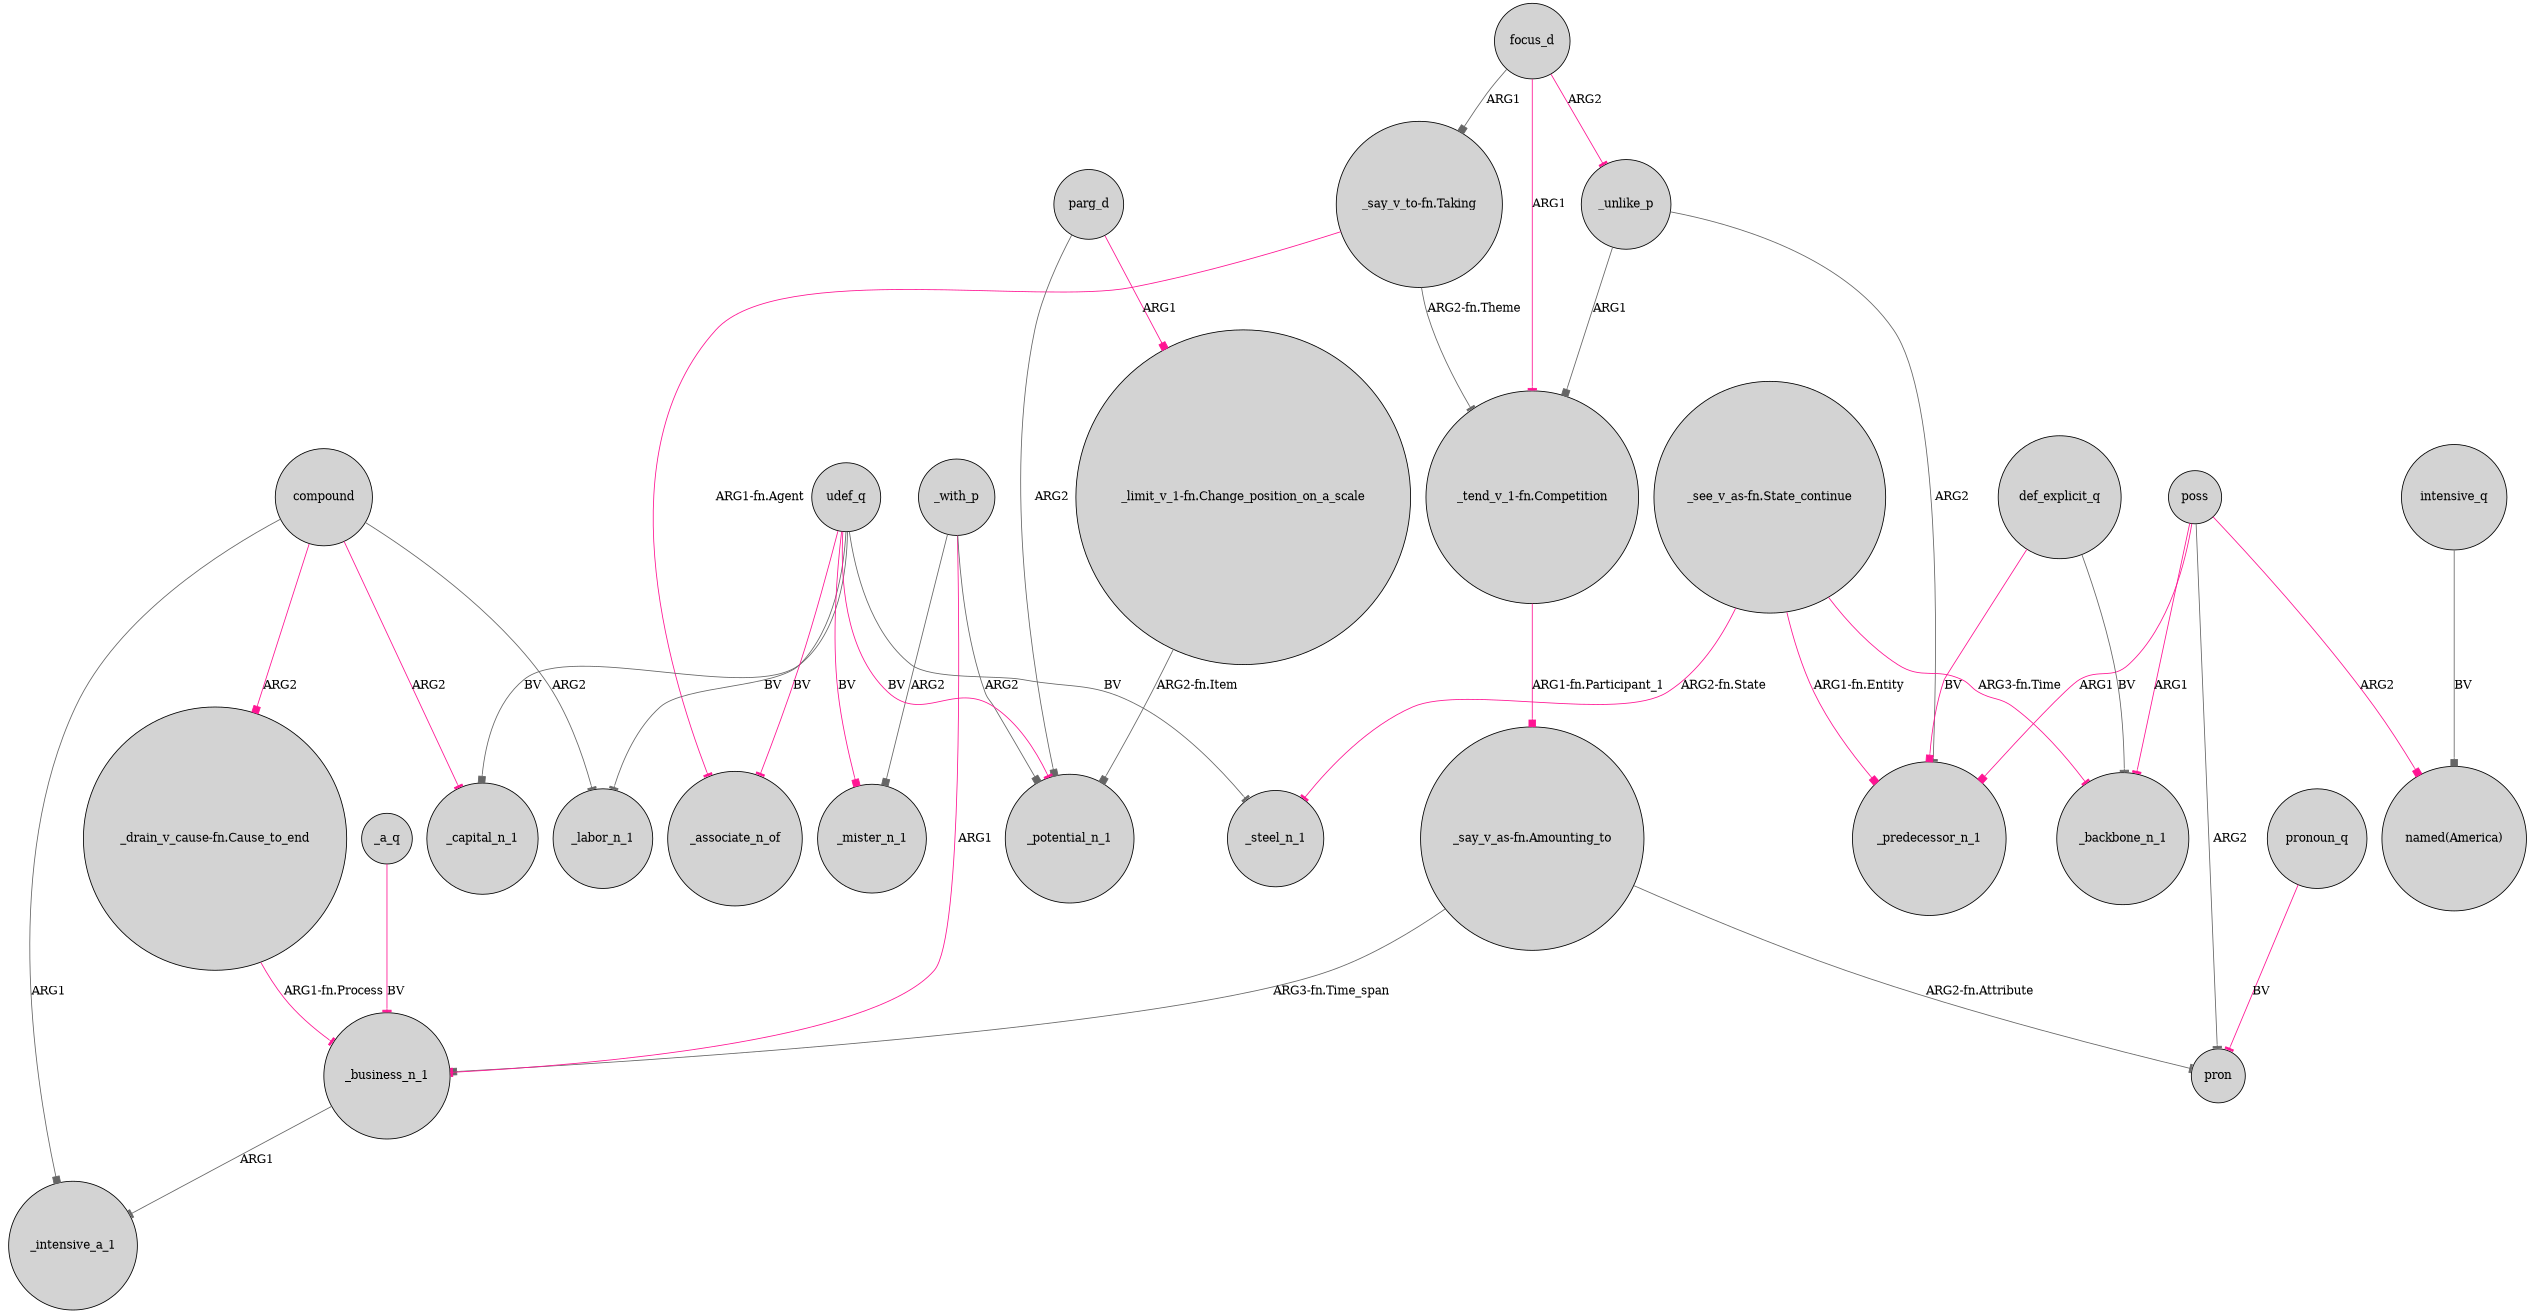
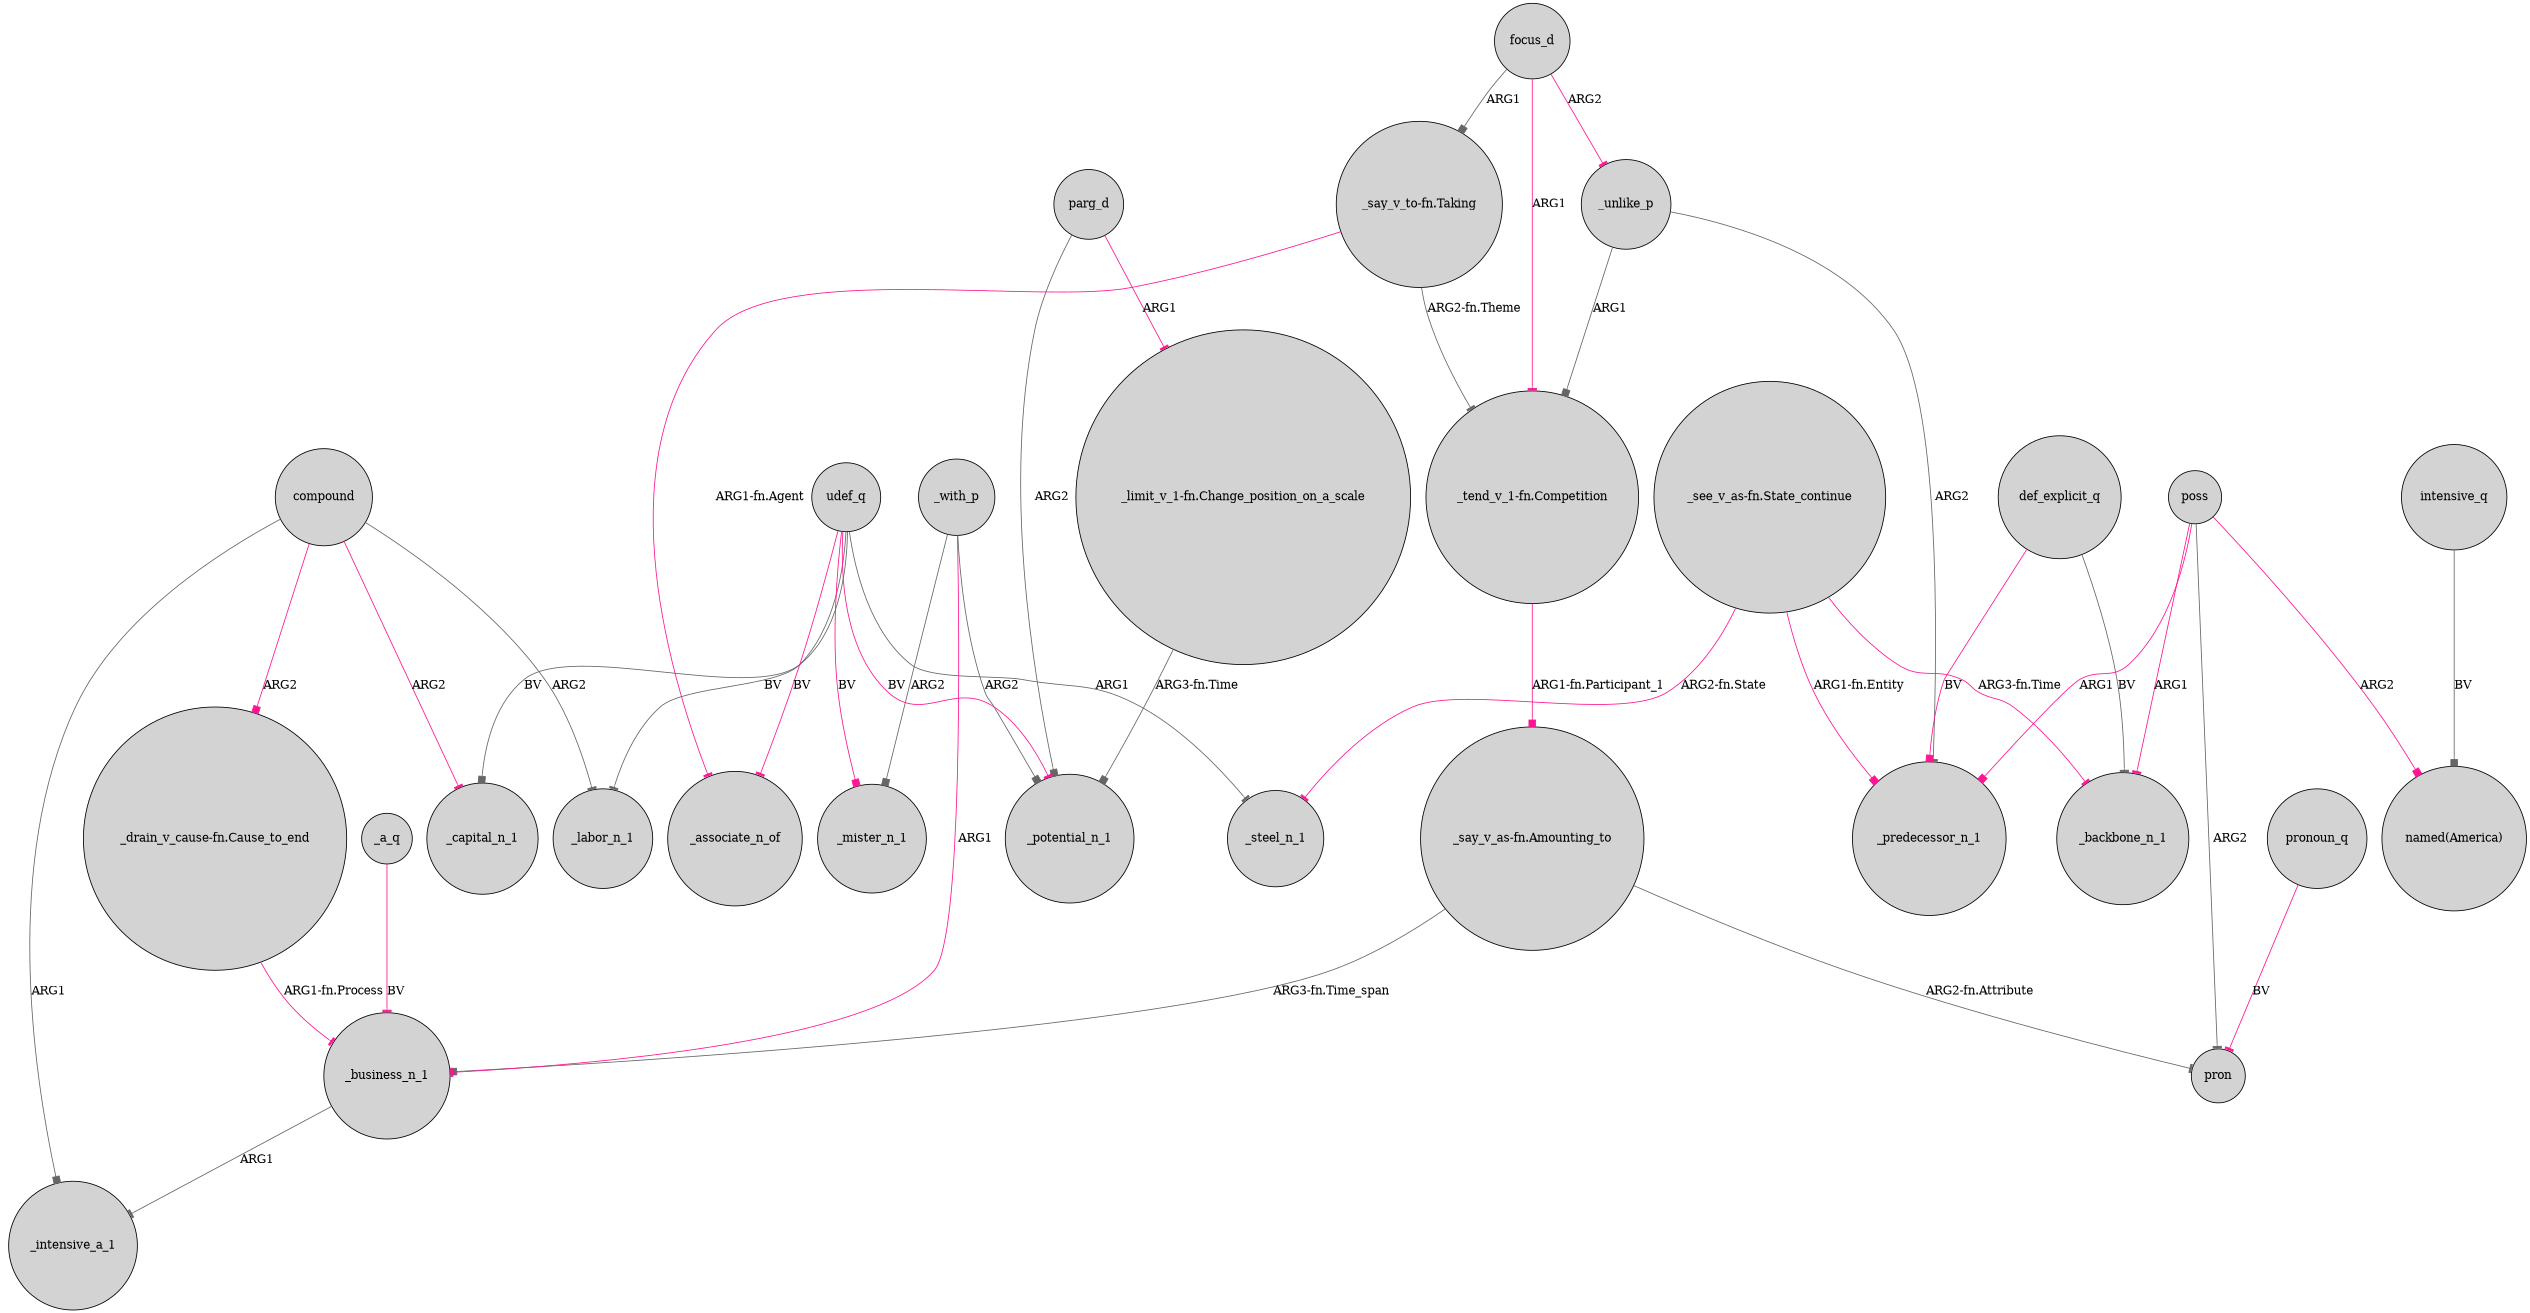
(1136, 293) -> (1136, 293)
(1112, 686) -> (1112, 686)
(1197, 686) -> (1197, 686)
